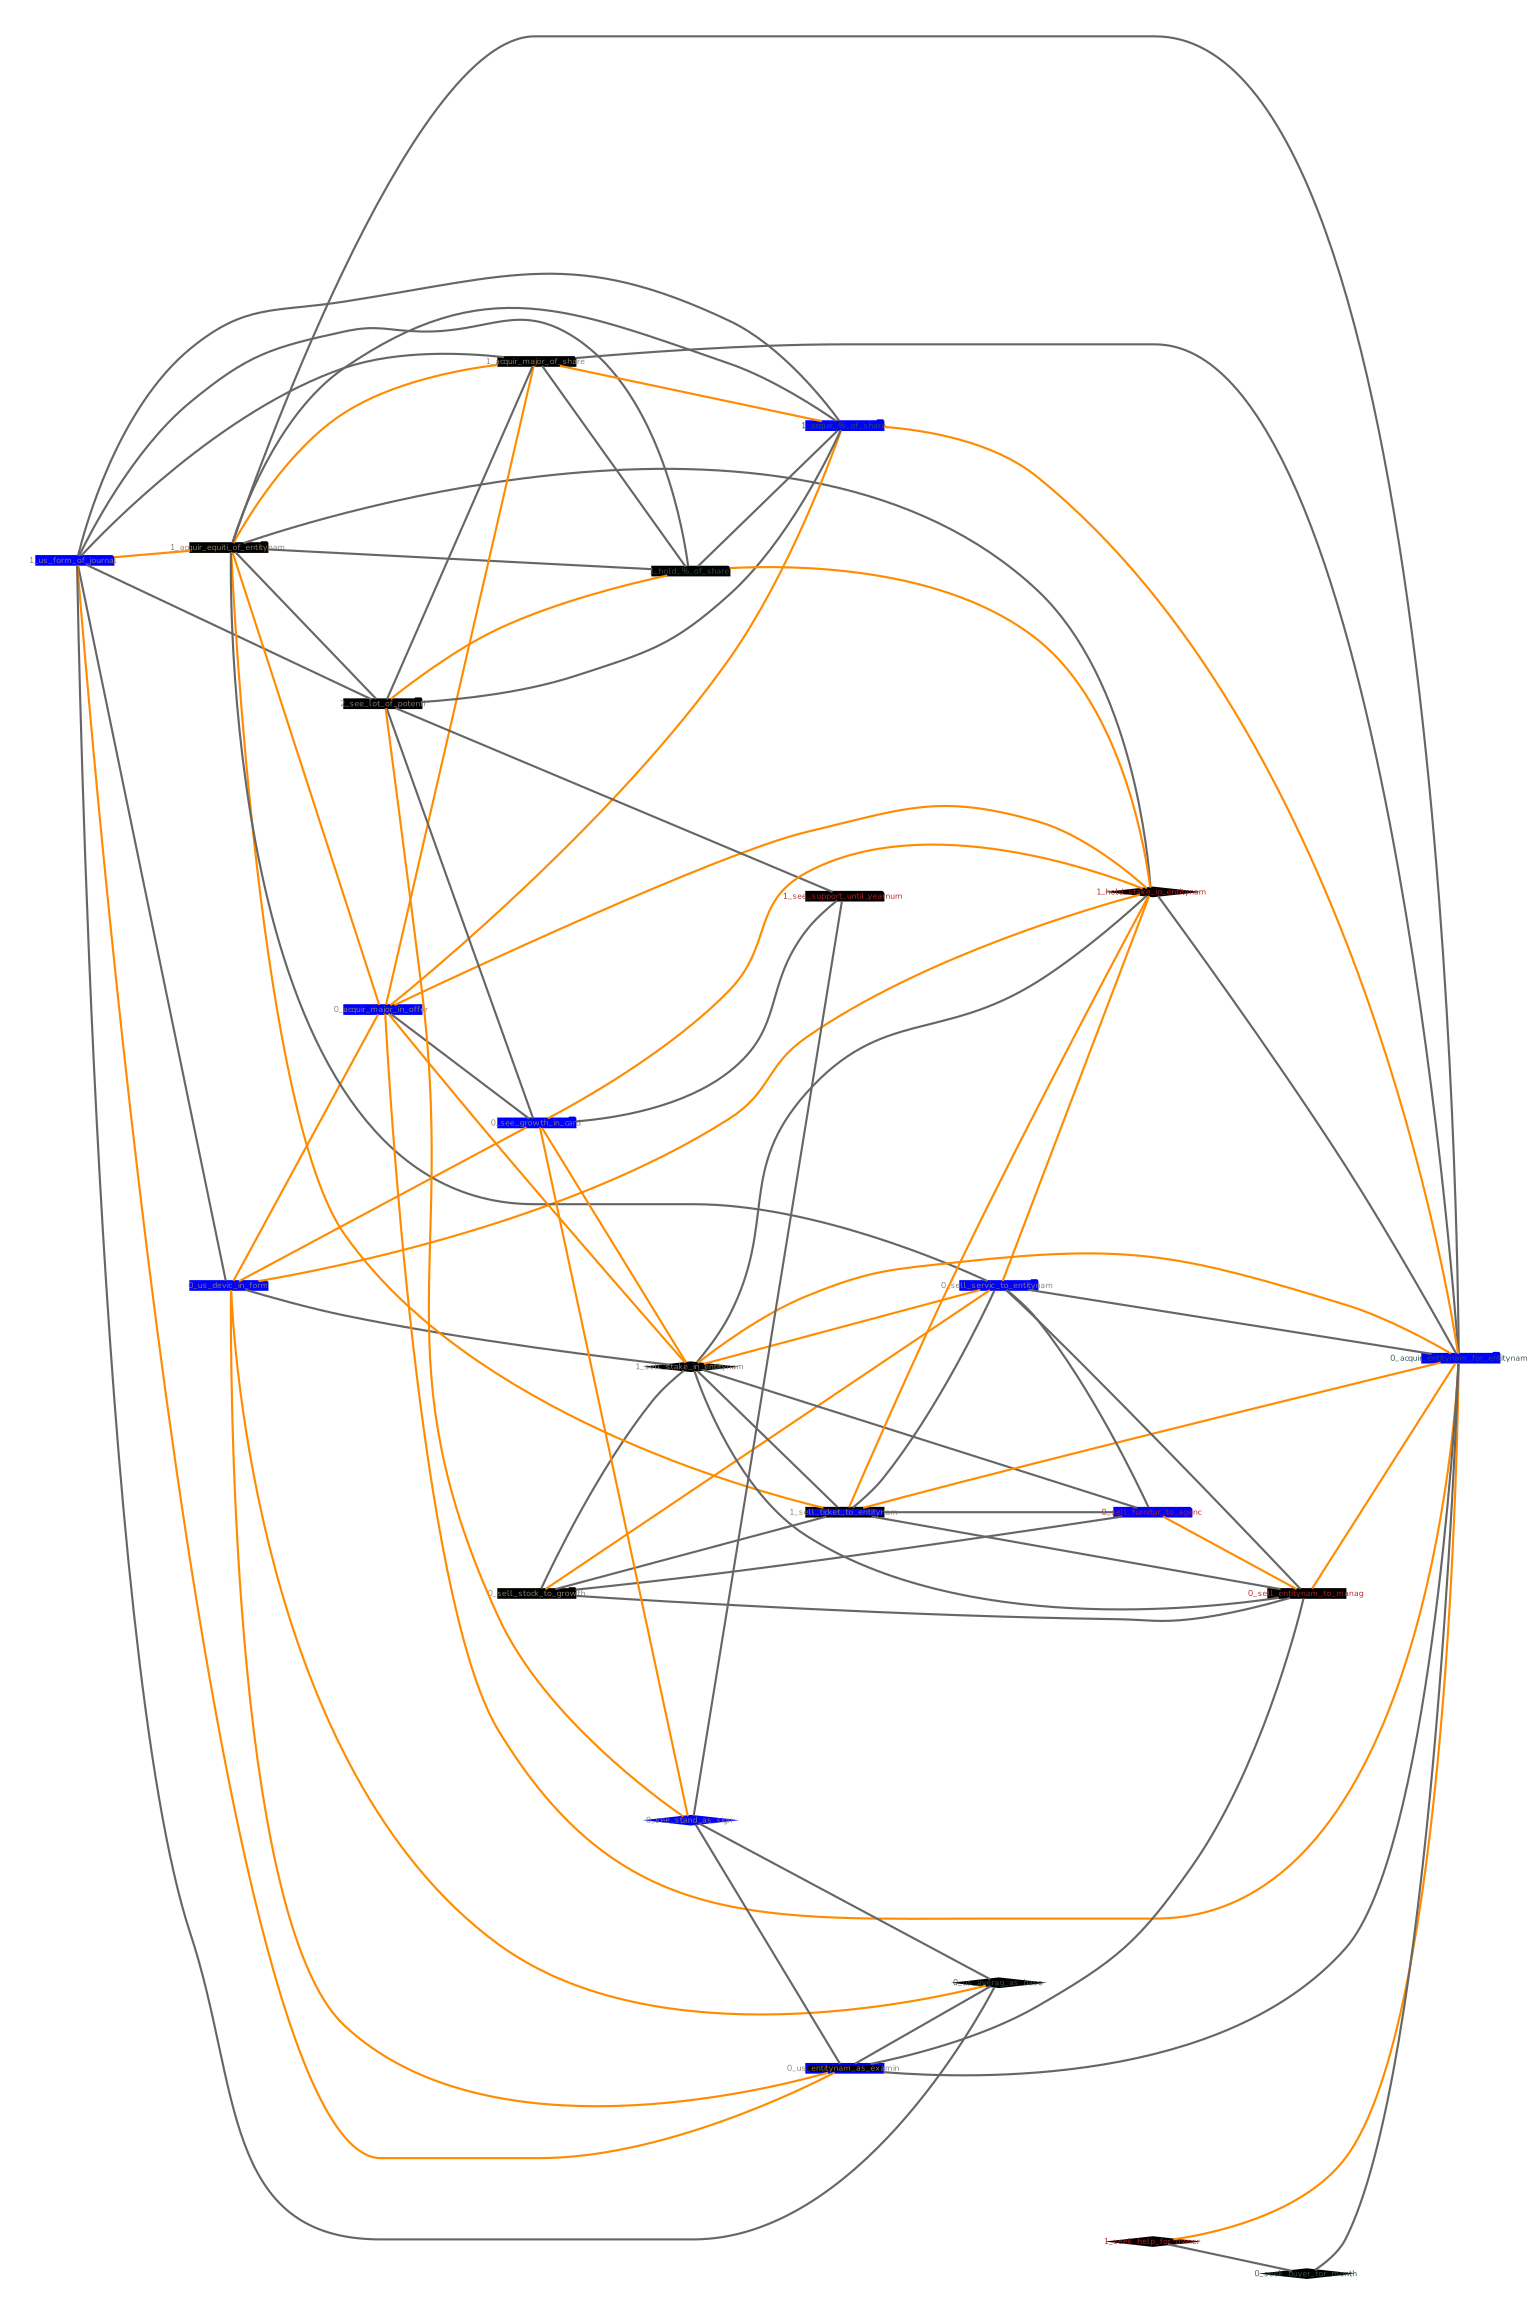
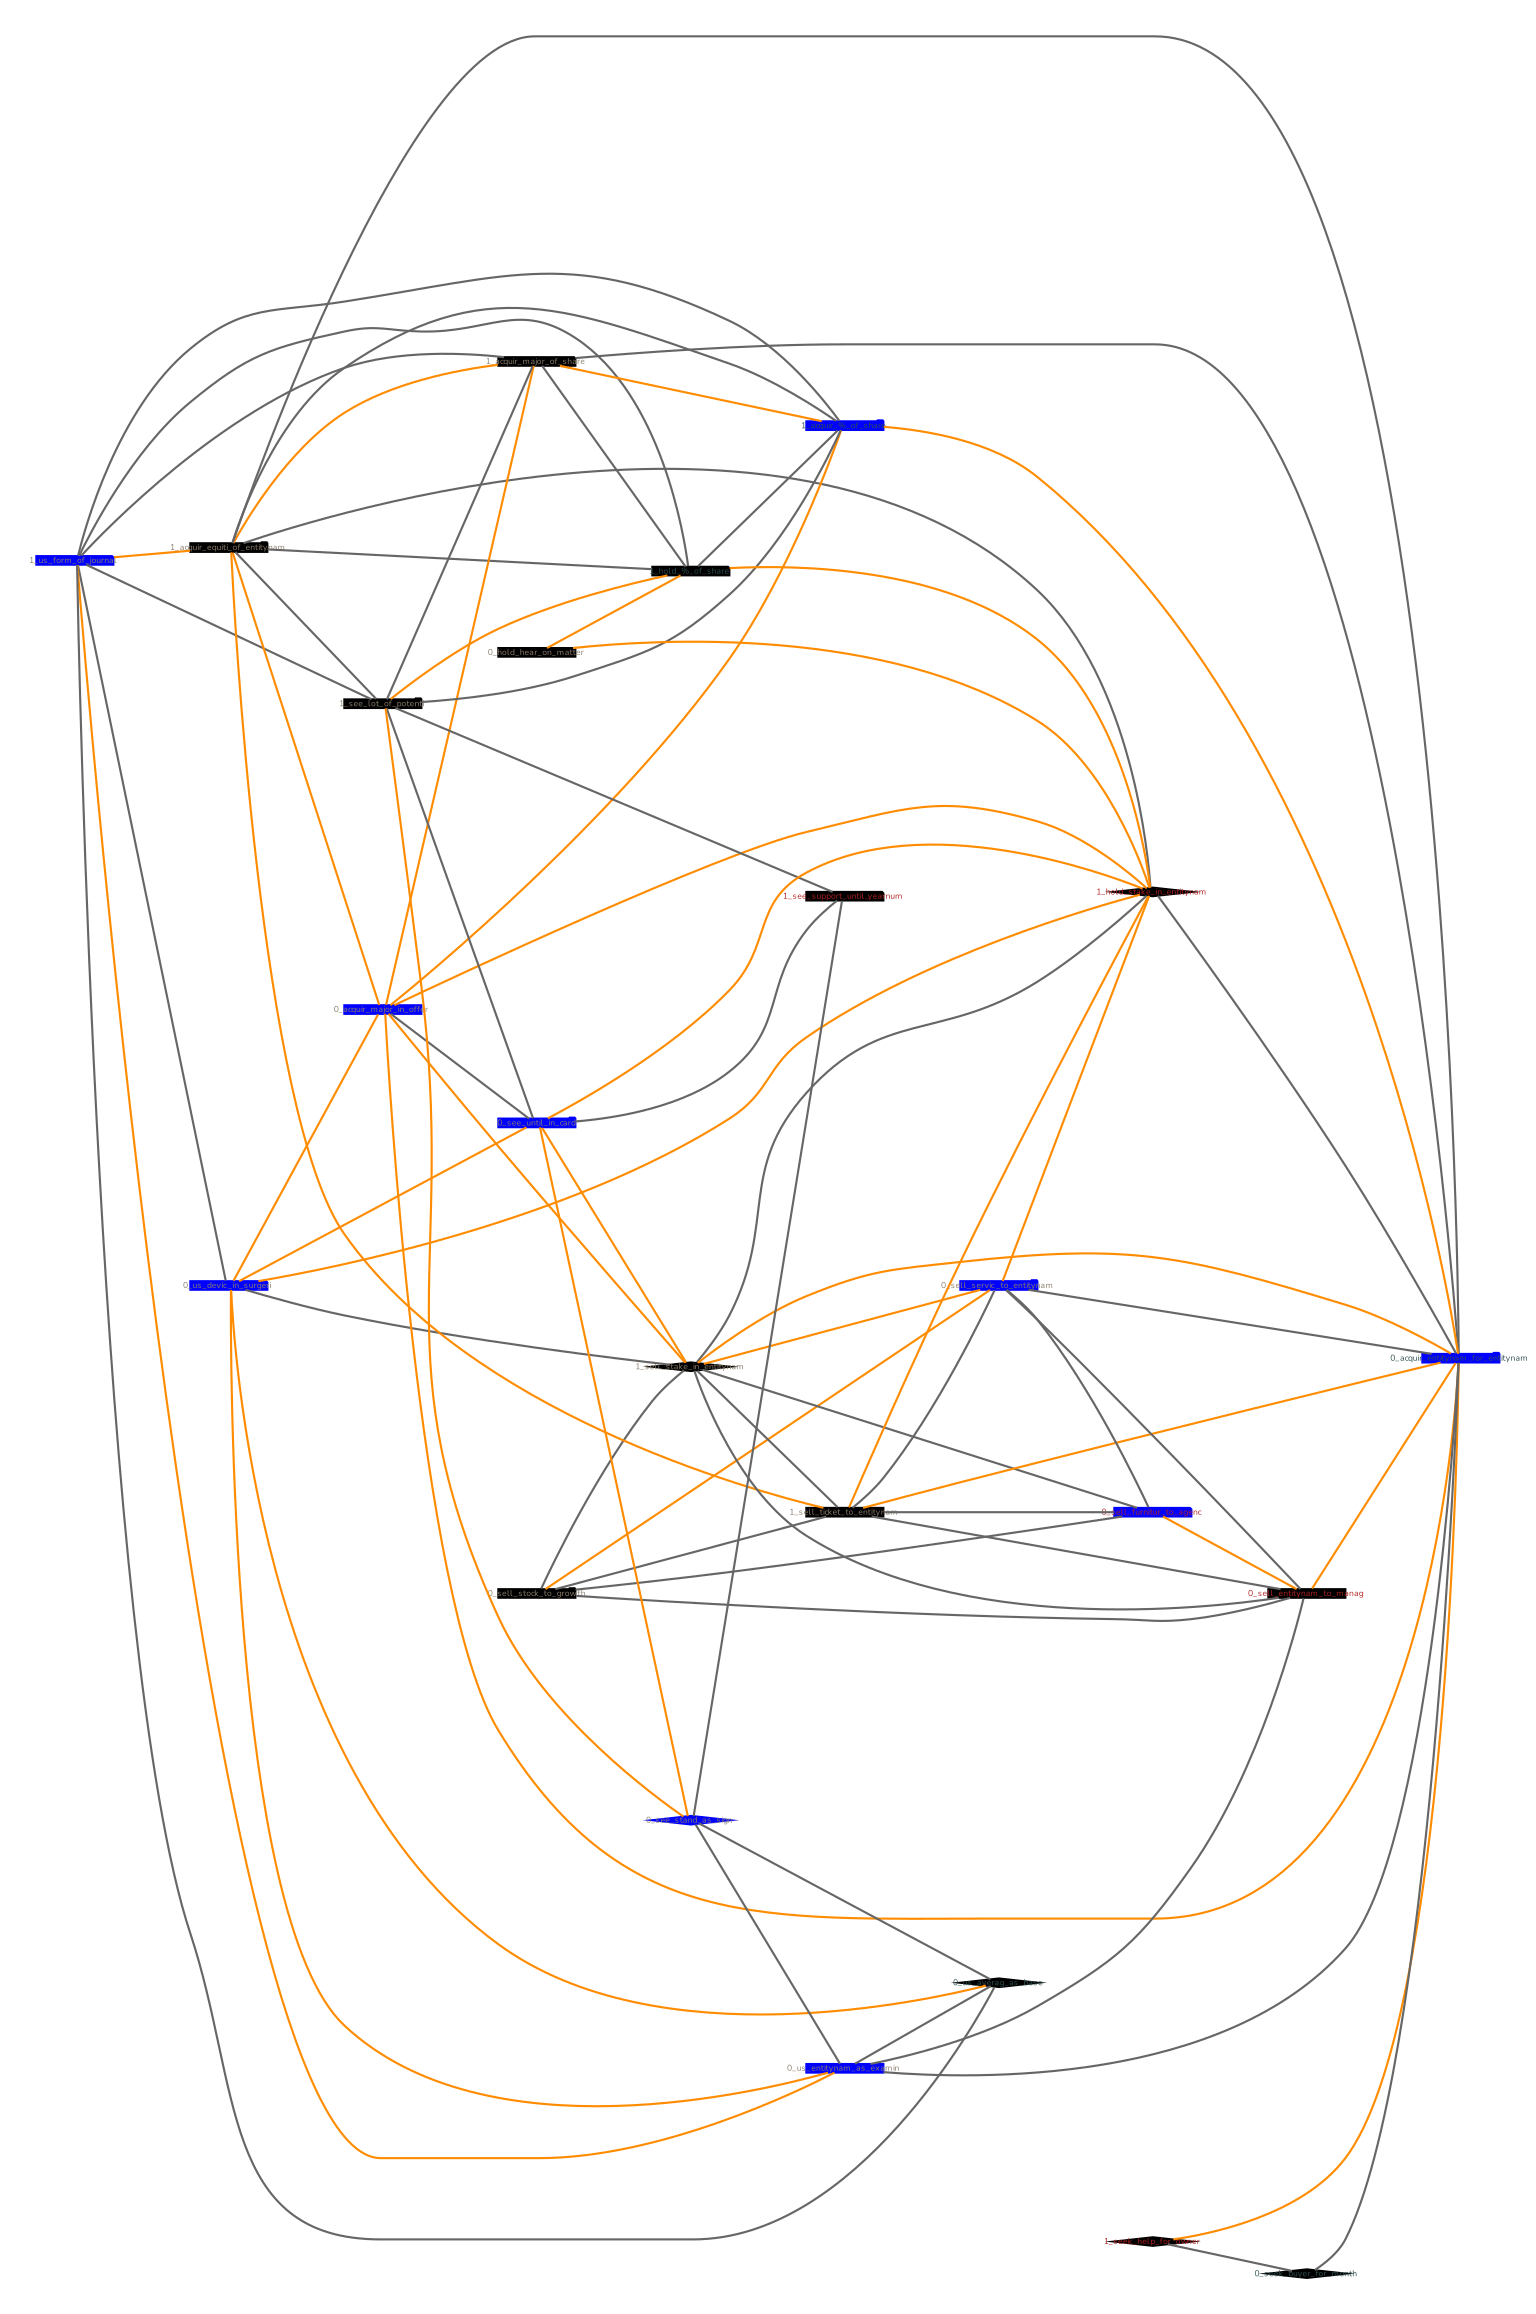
none -> (537, 652)
(383, 704) -> (383, 704)
(368, 1120) -> none
(537, 1123) -> (537, 1123)
(229, 1285) -> (229, 1285)
(845, 1512) -> (845, 1512)
(845, 2068) -> (845, 2068)
